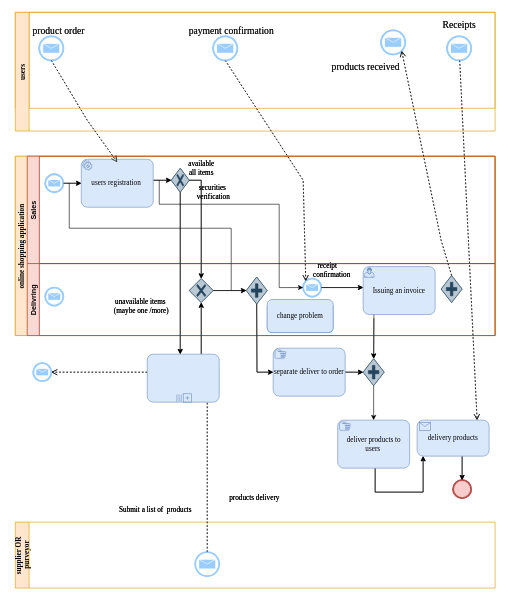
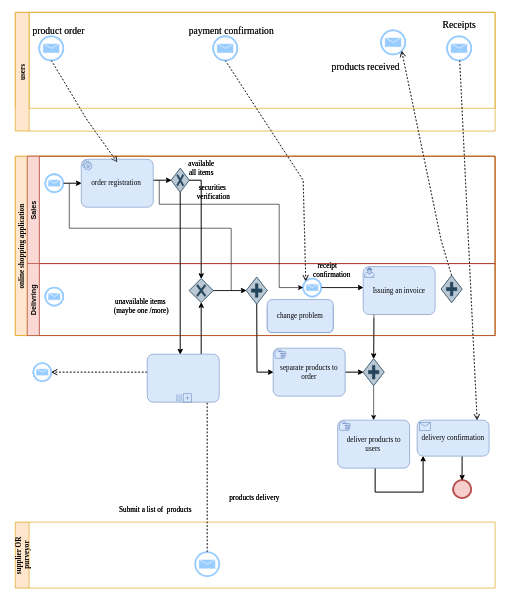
(117, 183) -> (117, 183)
(309, 372) -> (309, 372)
(453, 438) -> (453, 438)
